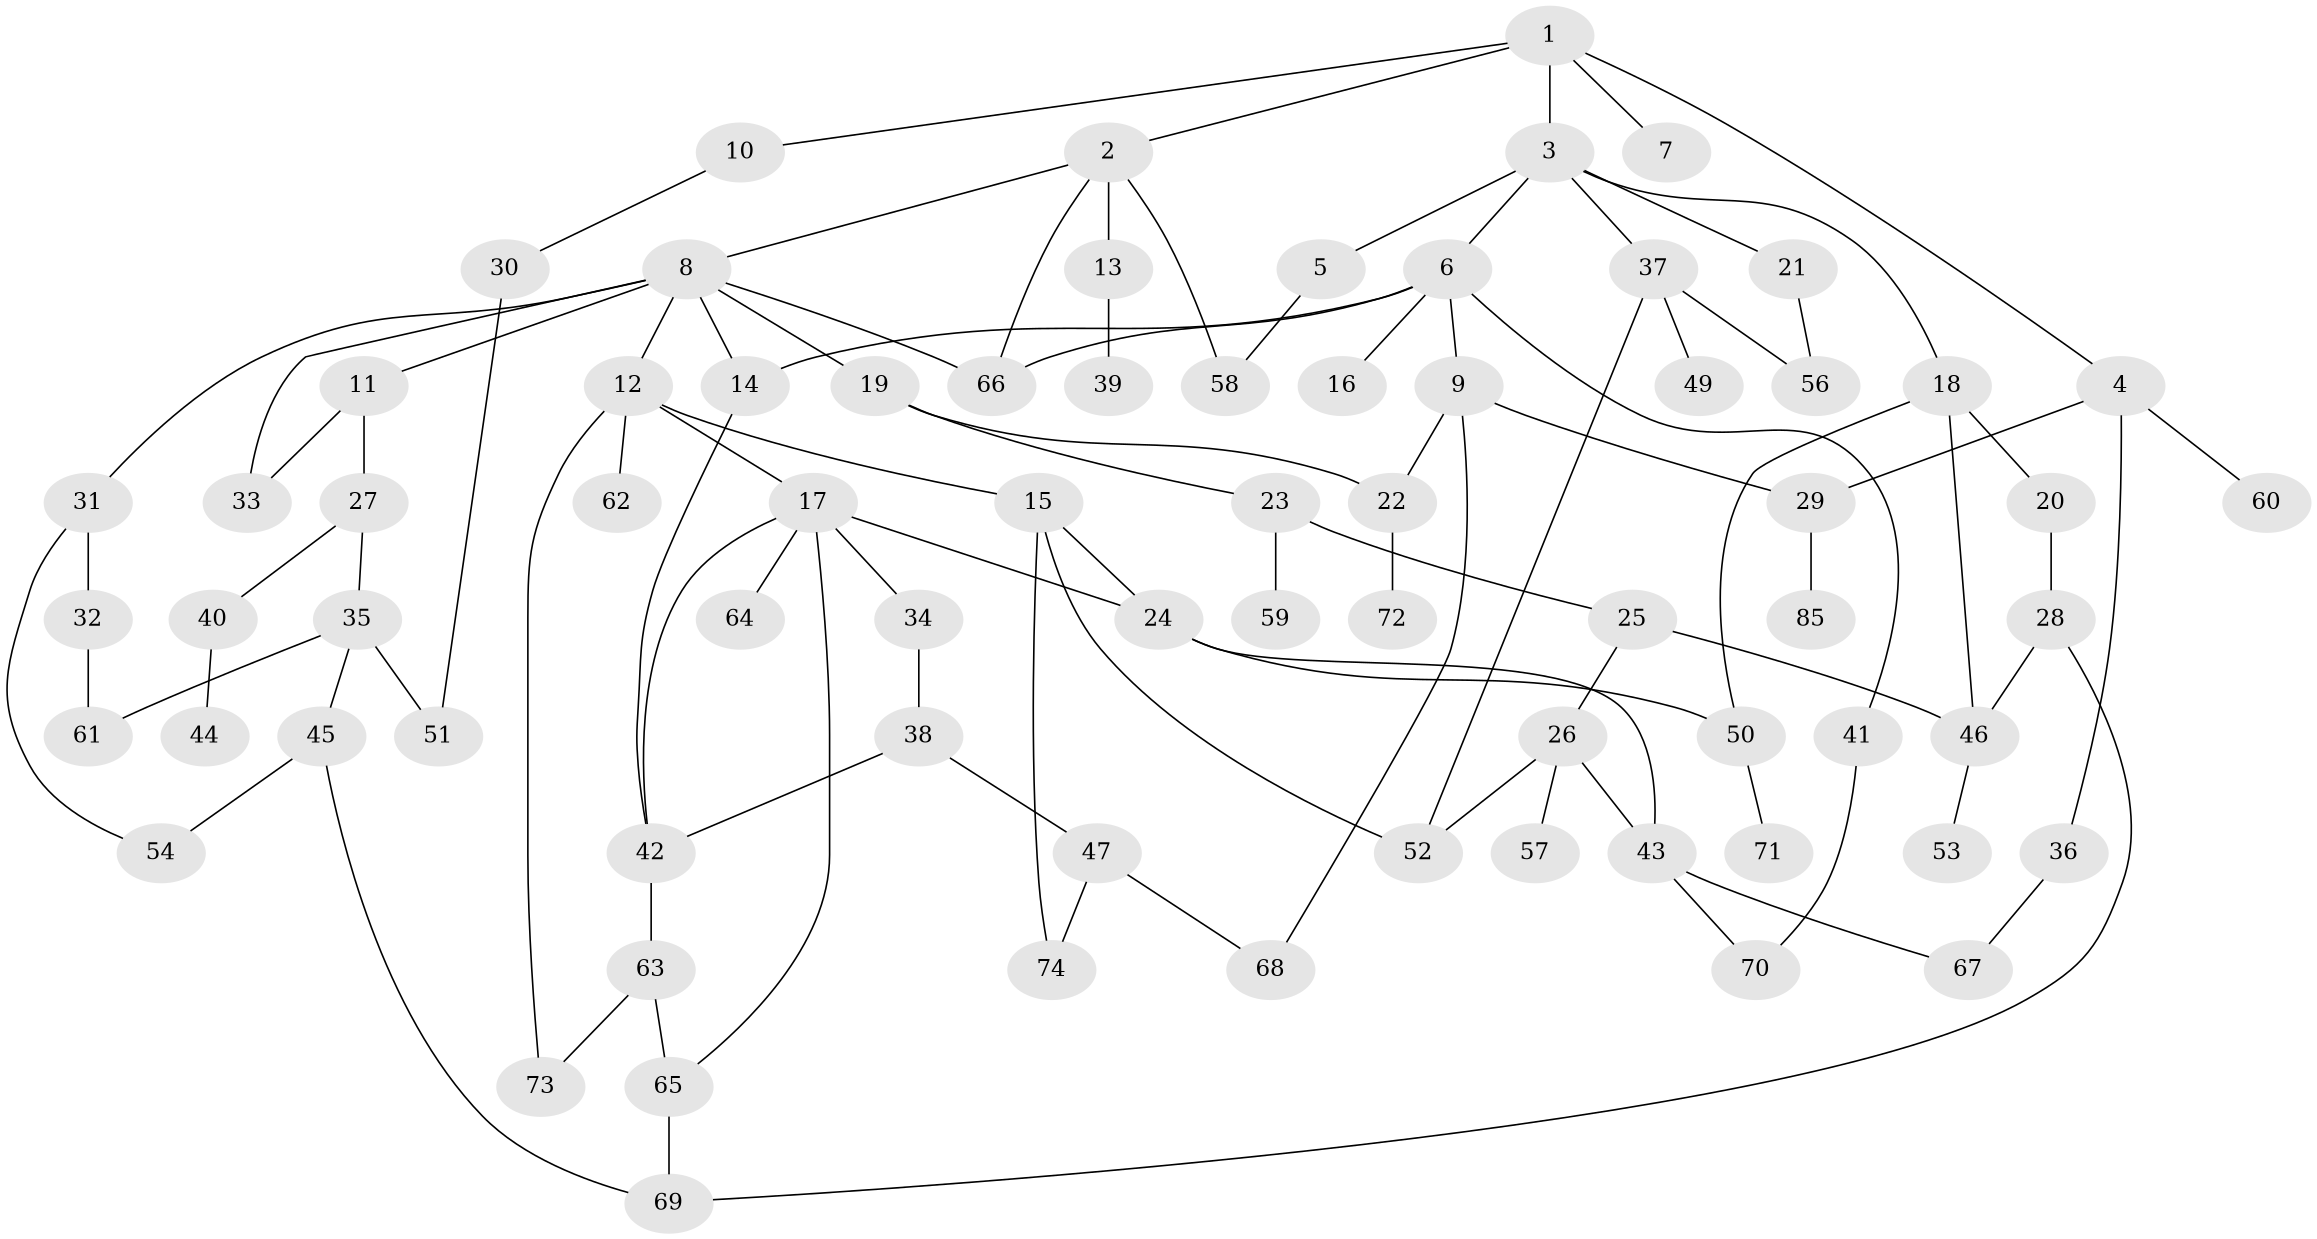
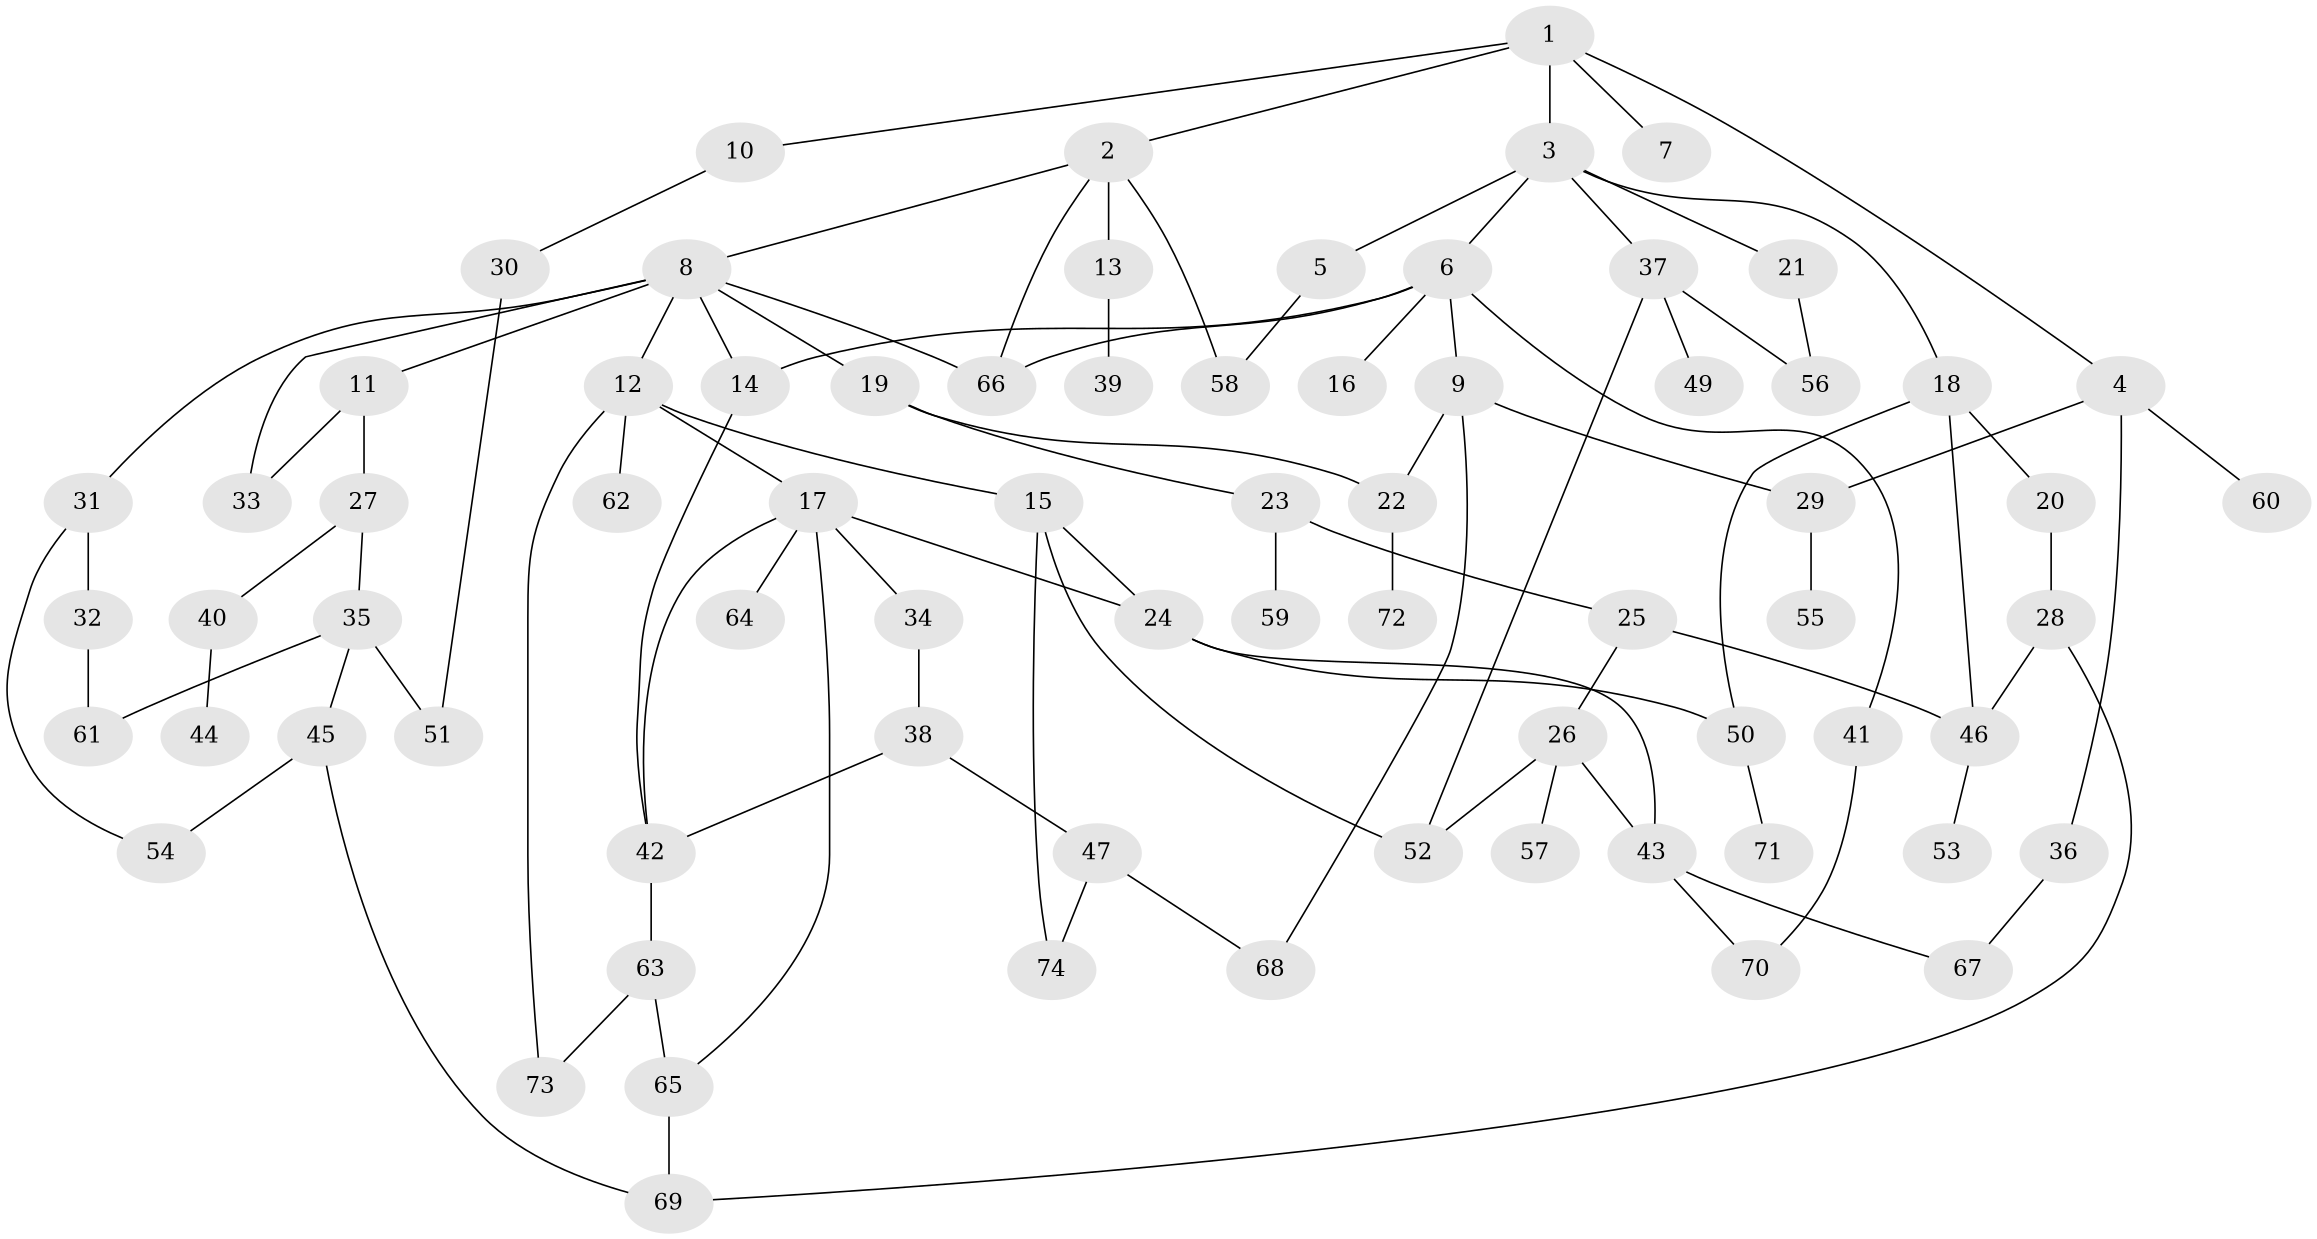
(1811, 620) -> (1811, 620)
